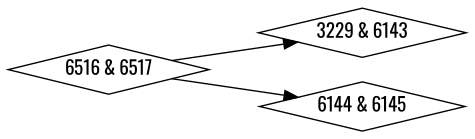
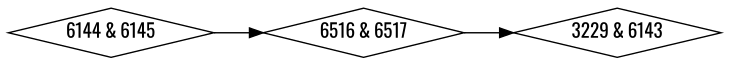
(228, 87) -> (232, 33)
